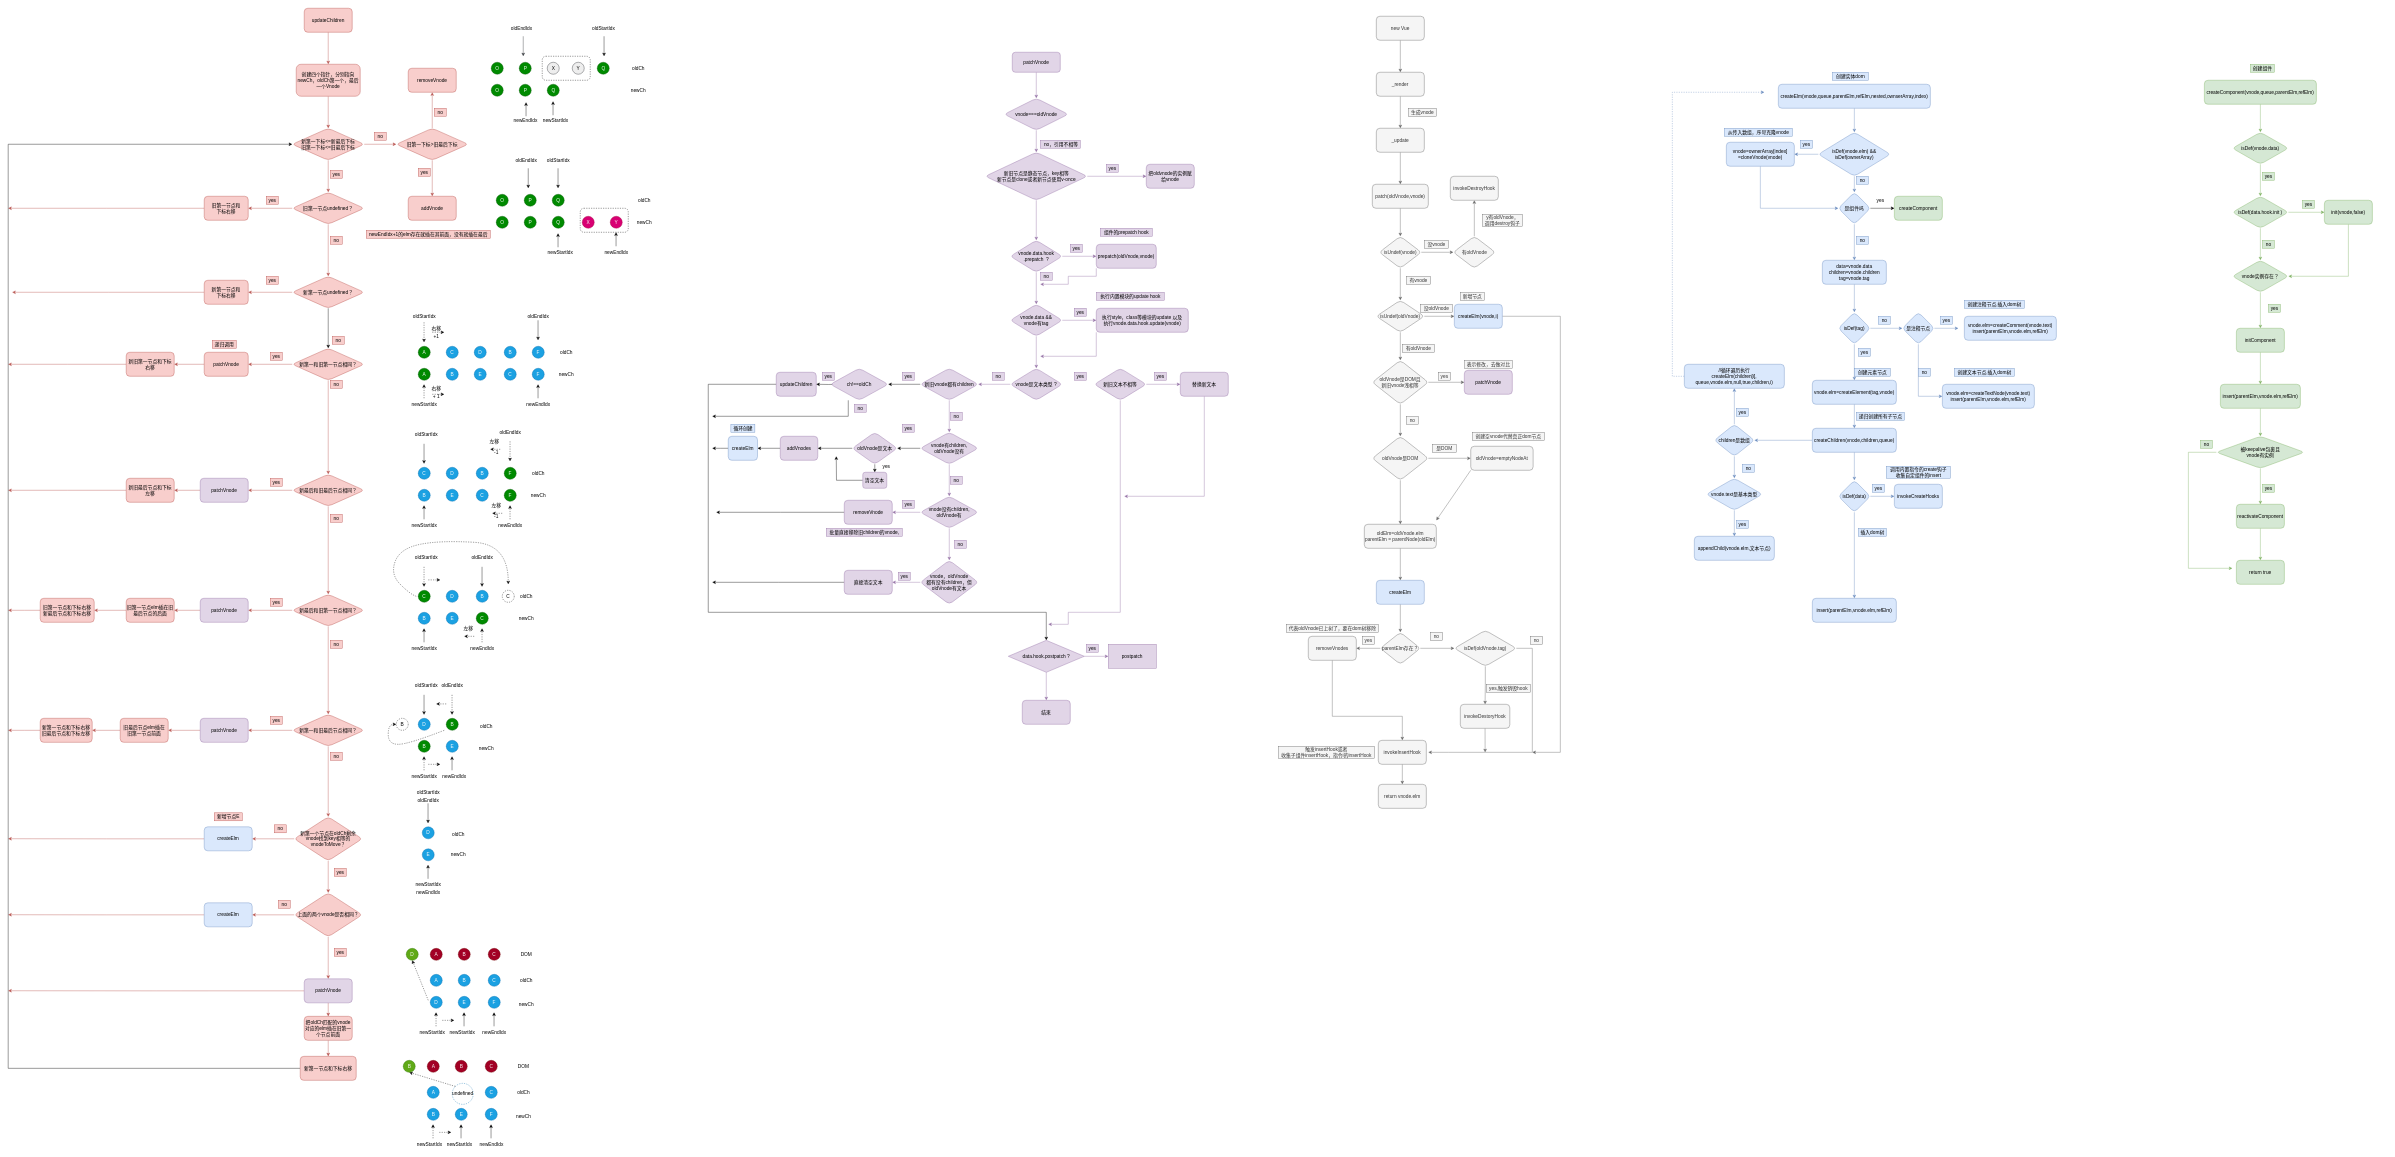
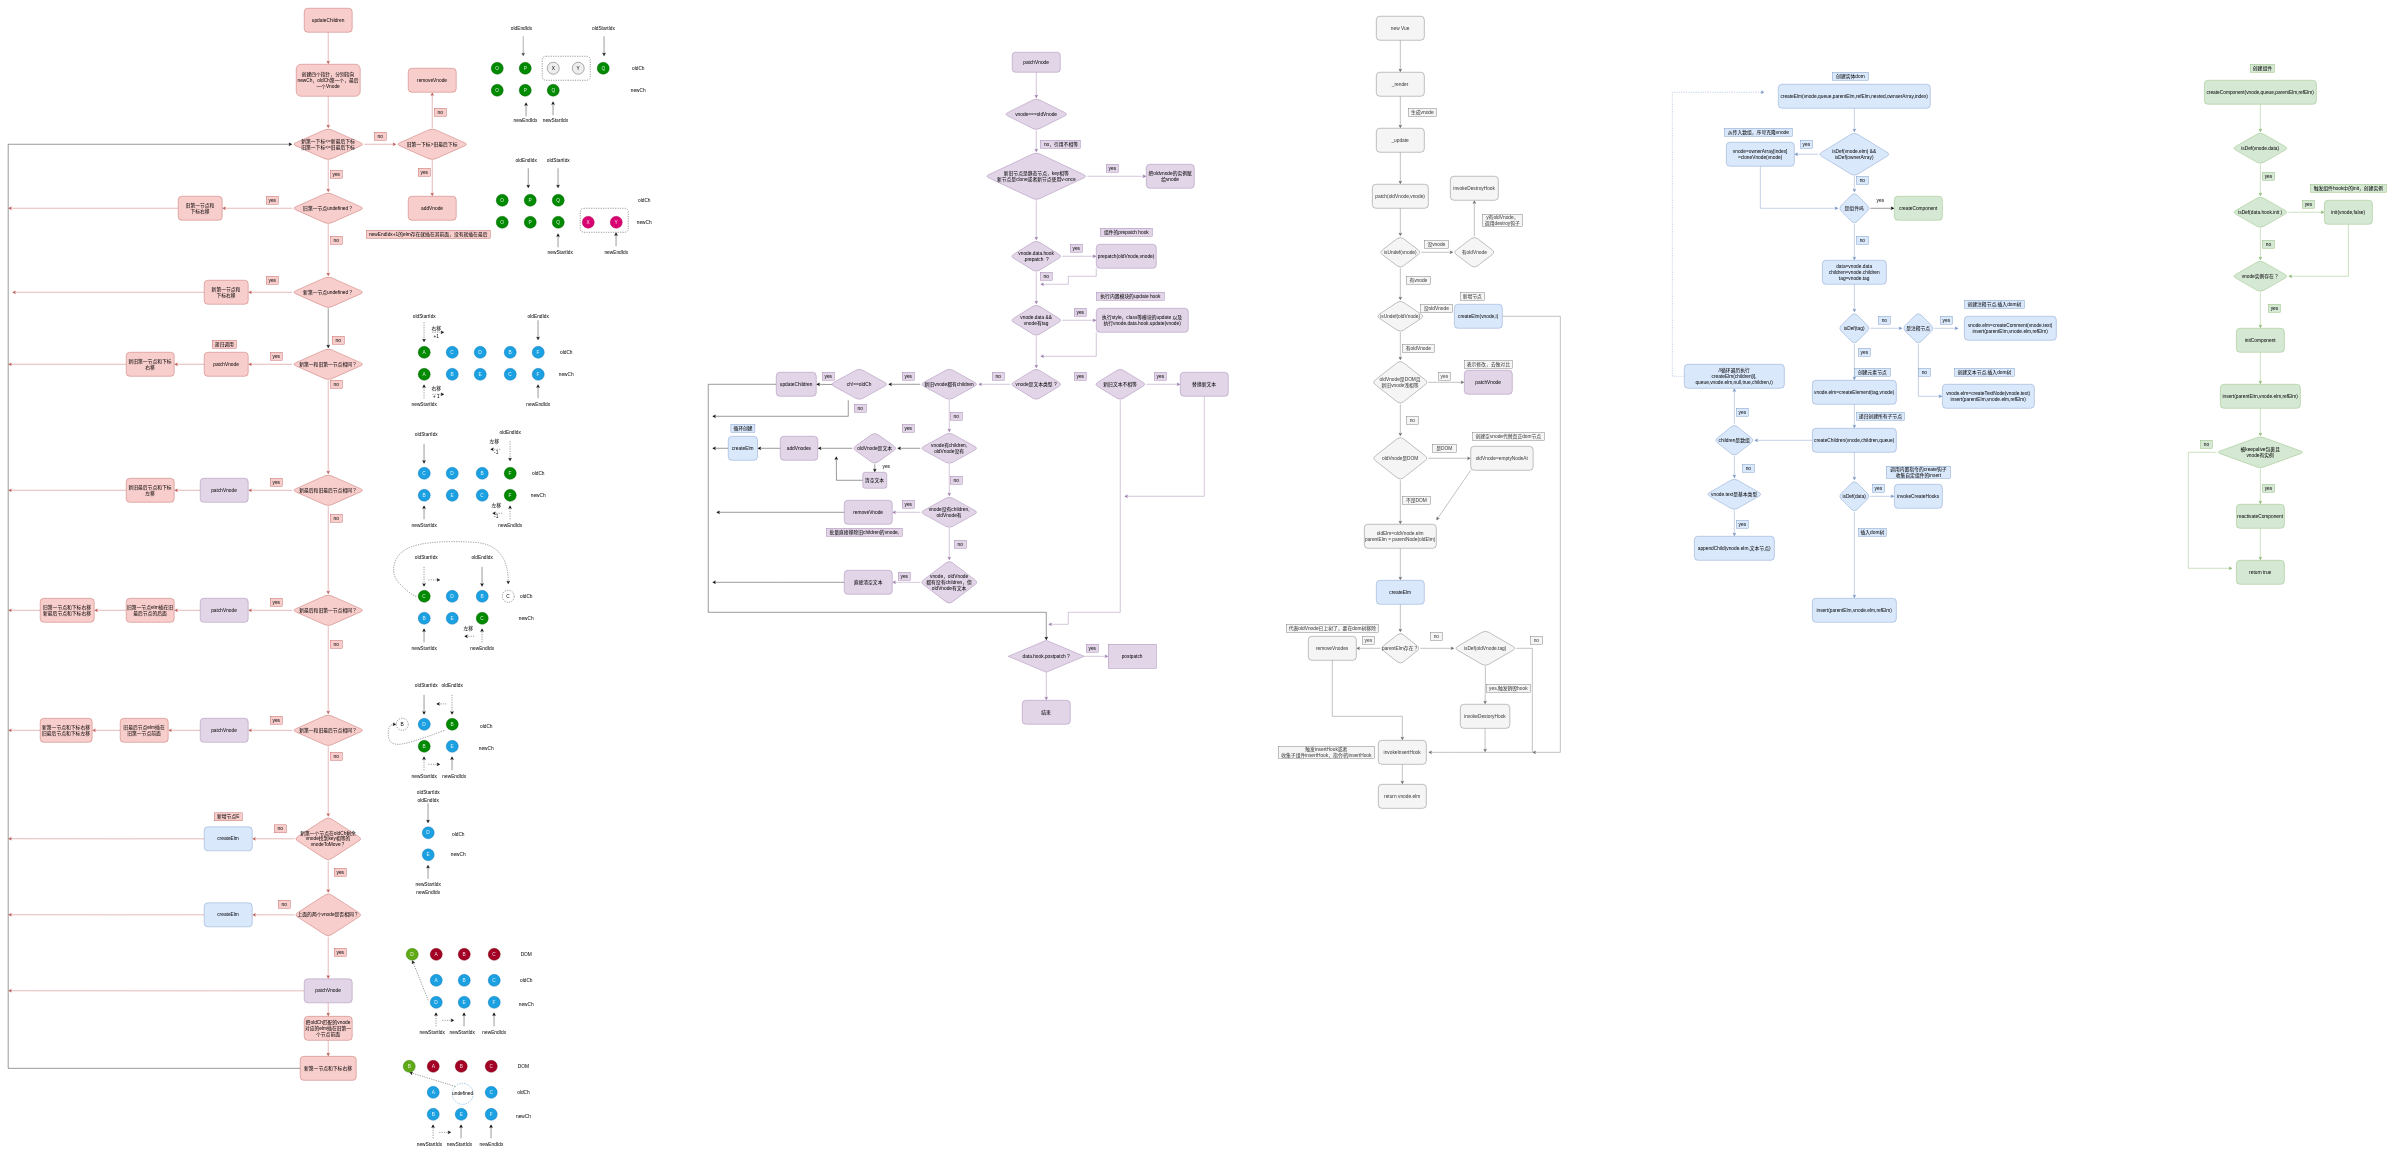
none -> (2348, 188)
(226, 208) -> (200, 208)
(1450, 316) -> none
none -> (1416, 500)
